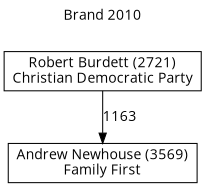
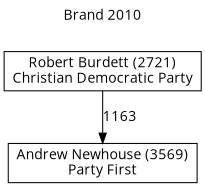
(103, 163) -> (103, 163)
